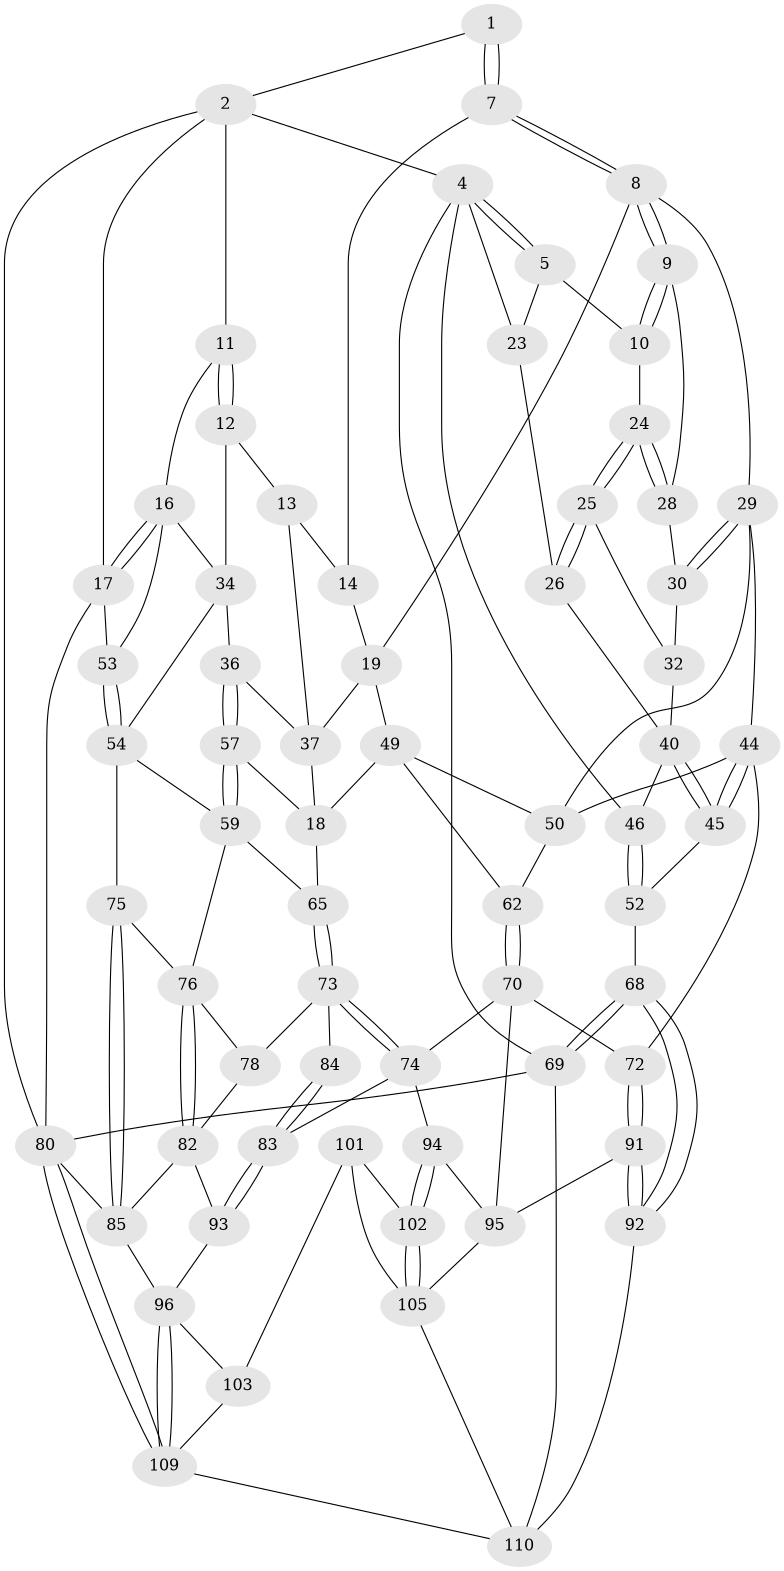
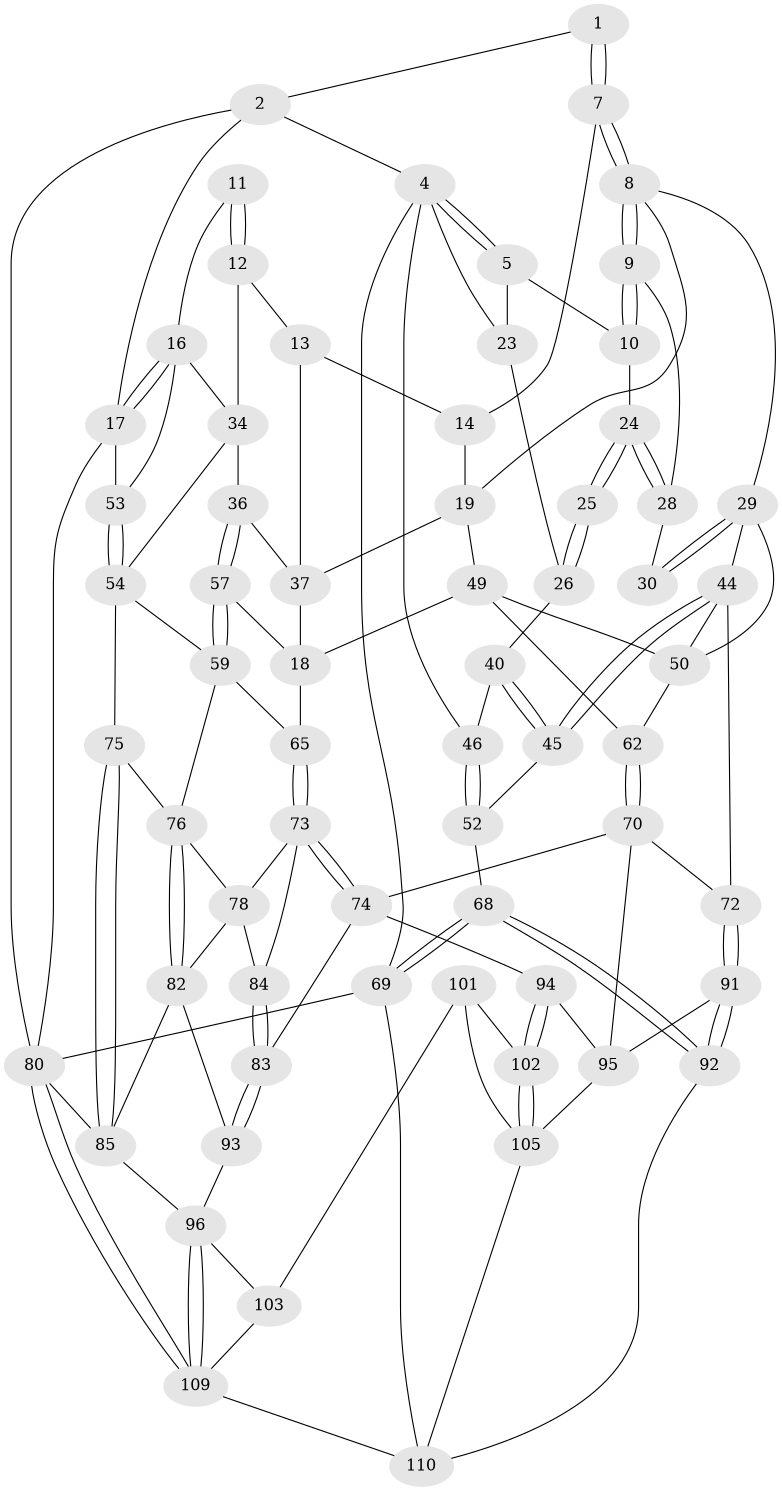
(226, 225) -> none
(674, 665) -> none
none -> (249, 946)
